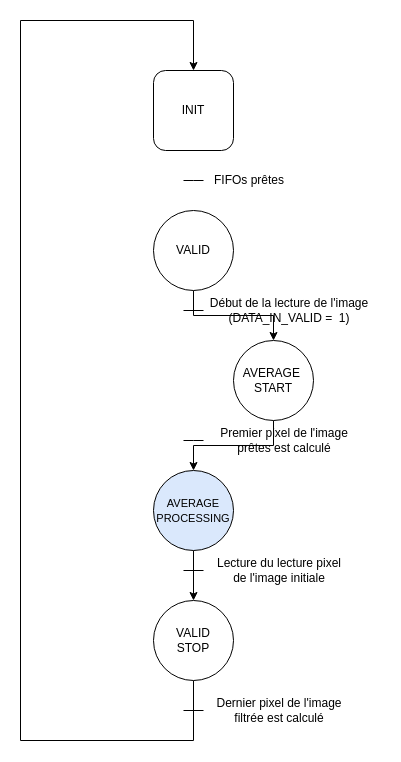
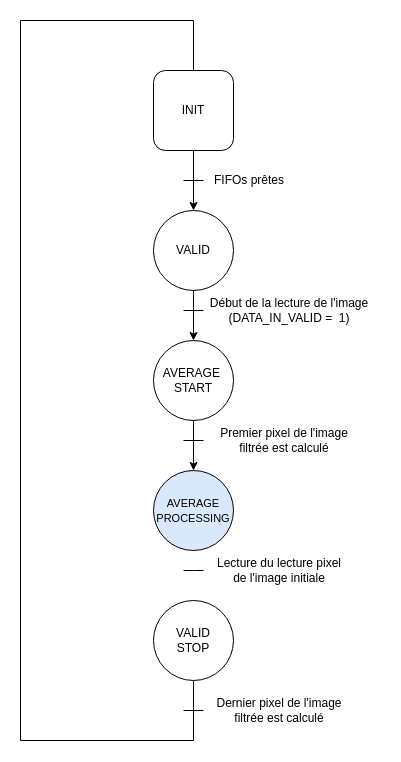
(194, 62) -> (194, 64)
none -> (194, 177)
(274, 381) -> (194, 381)
(285, 441) -> (285, 441)
(194, 572) -> none
